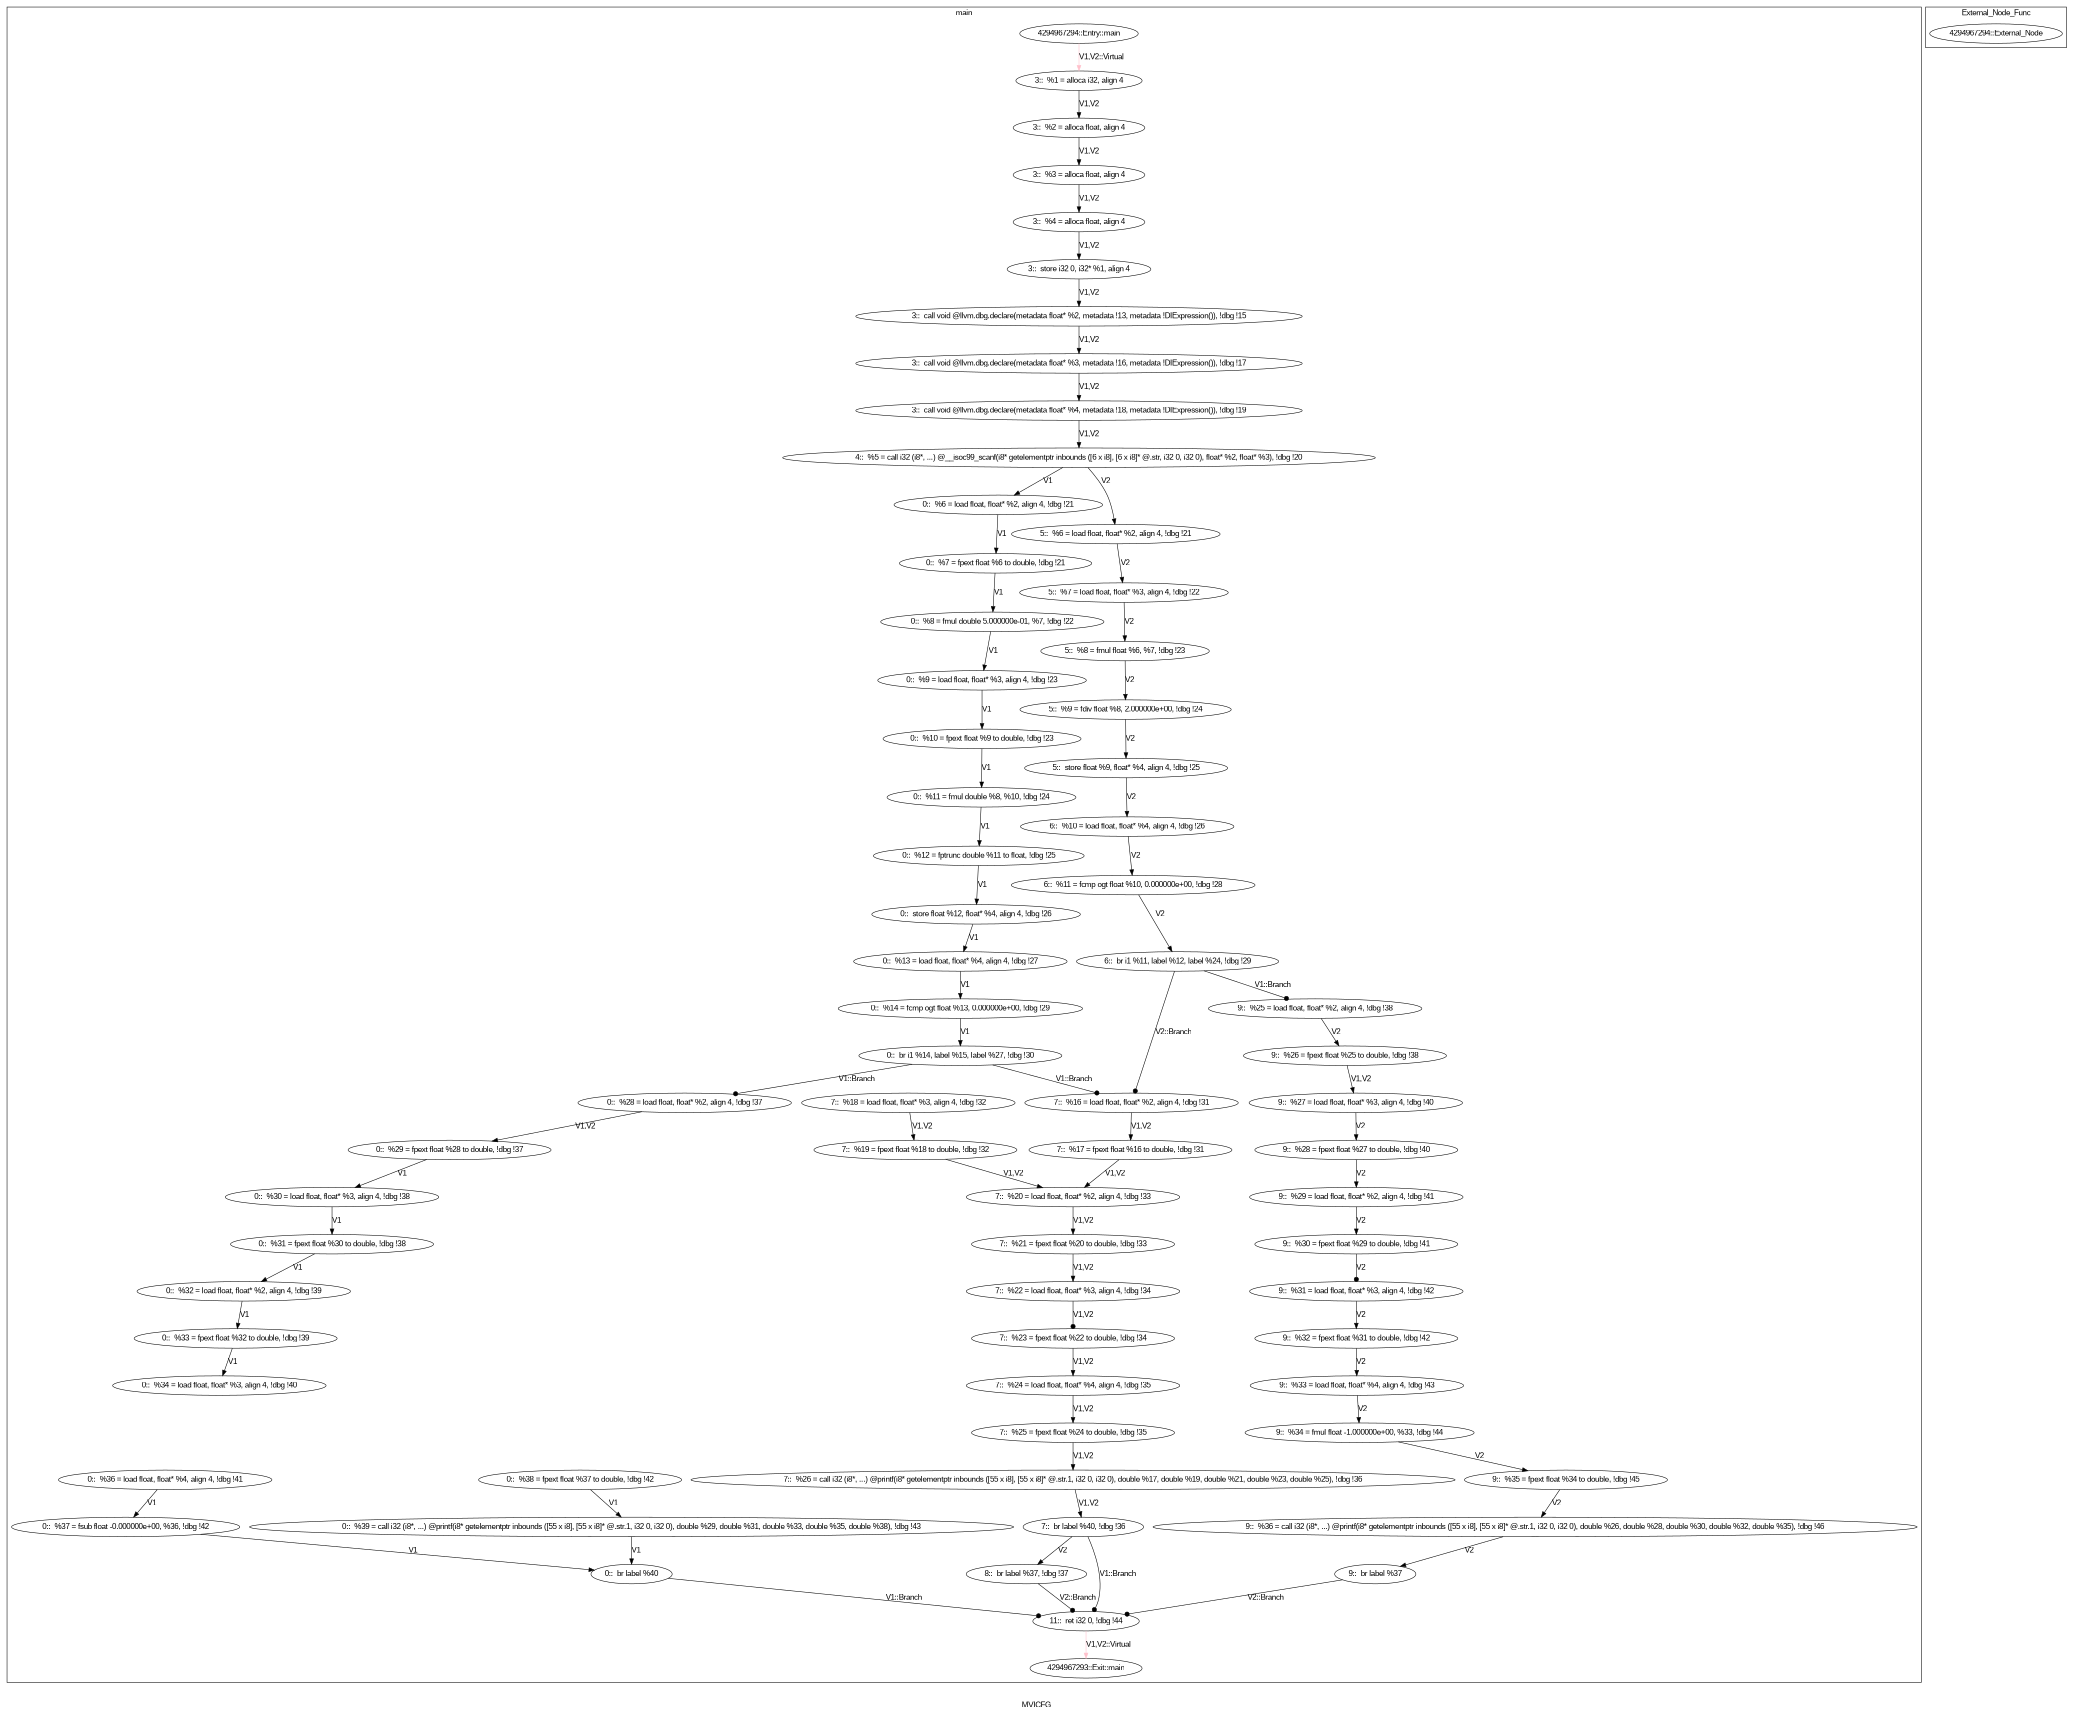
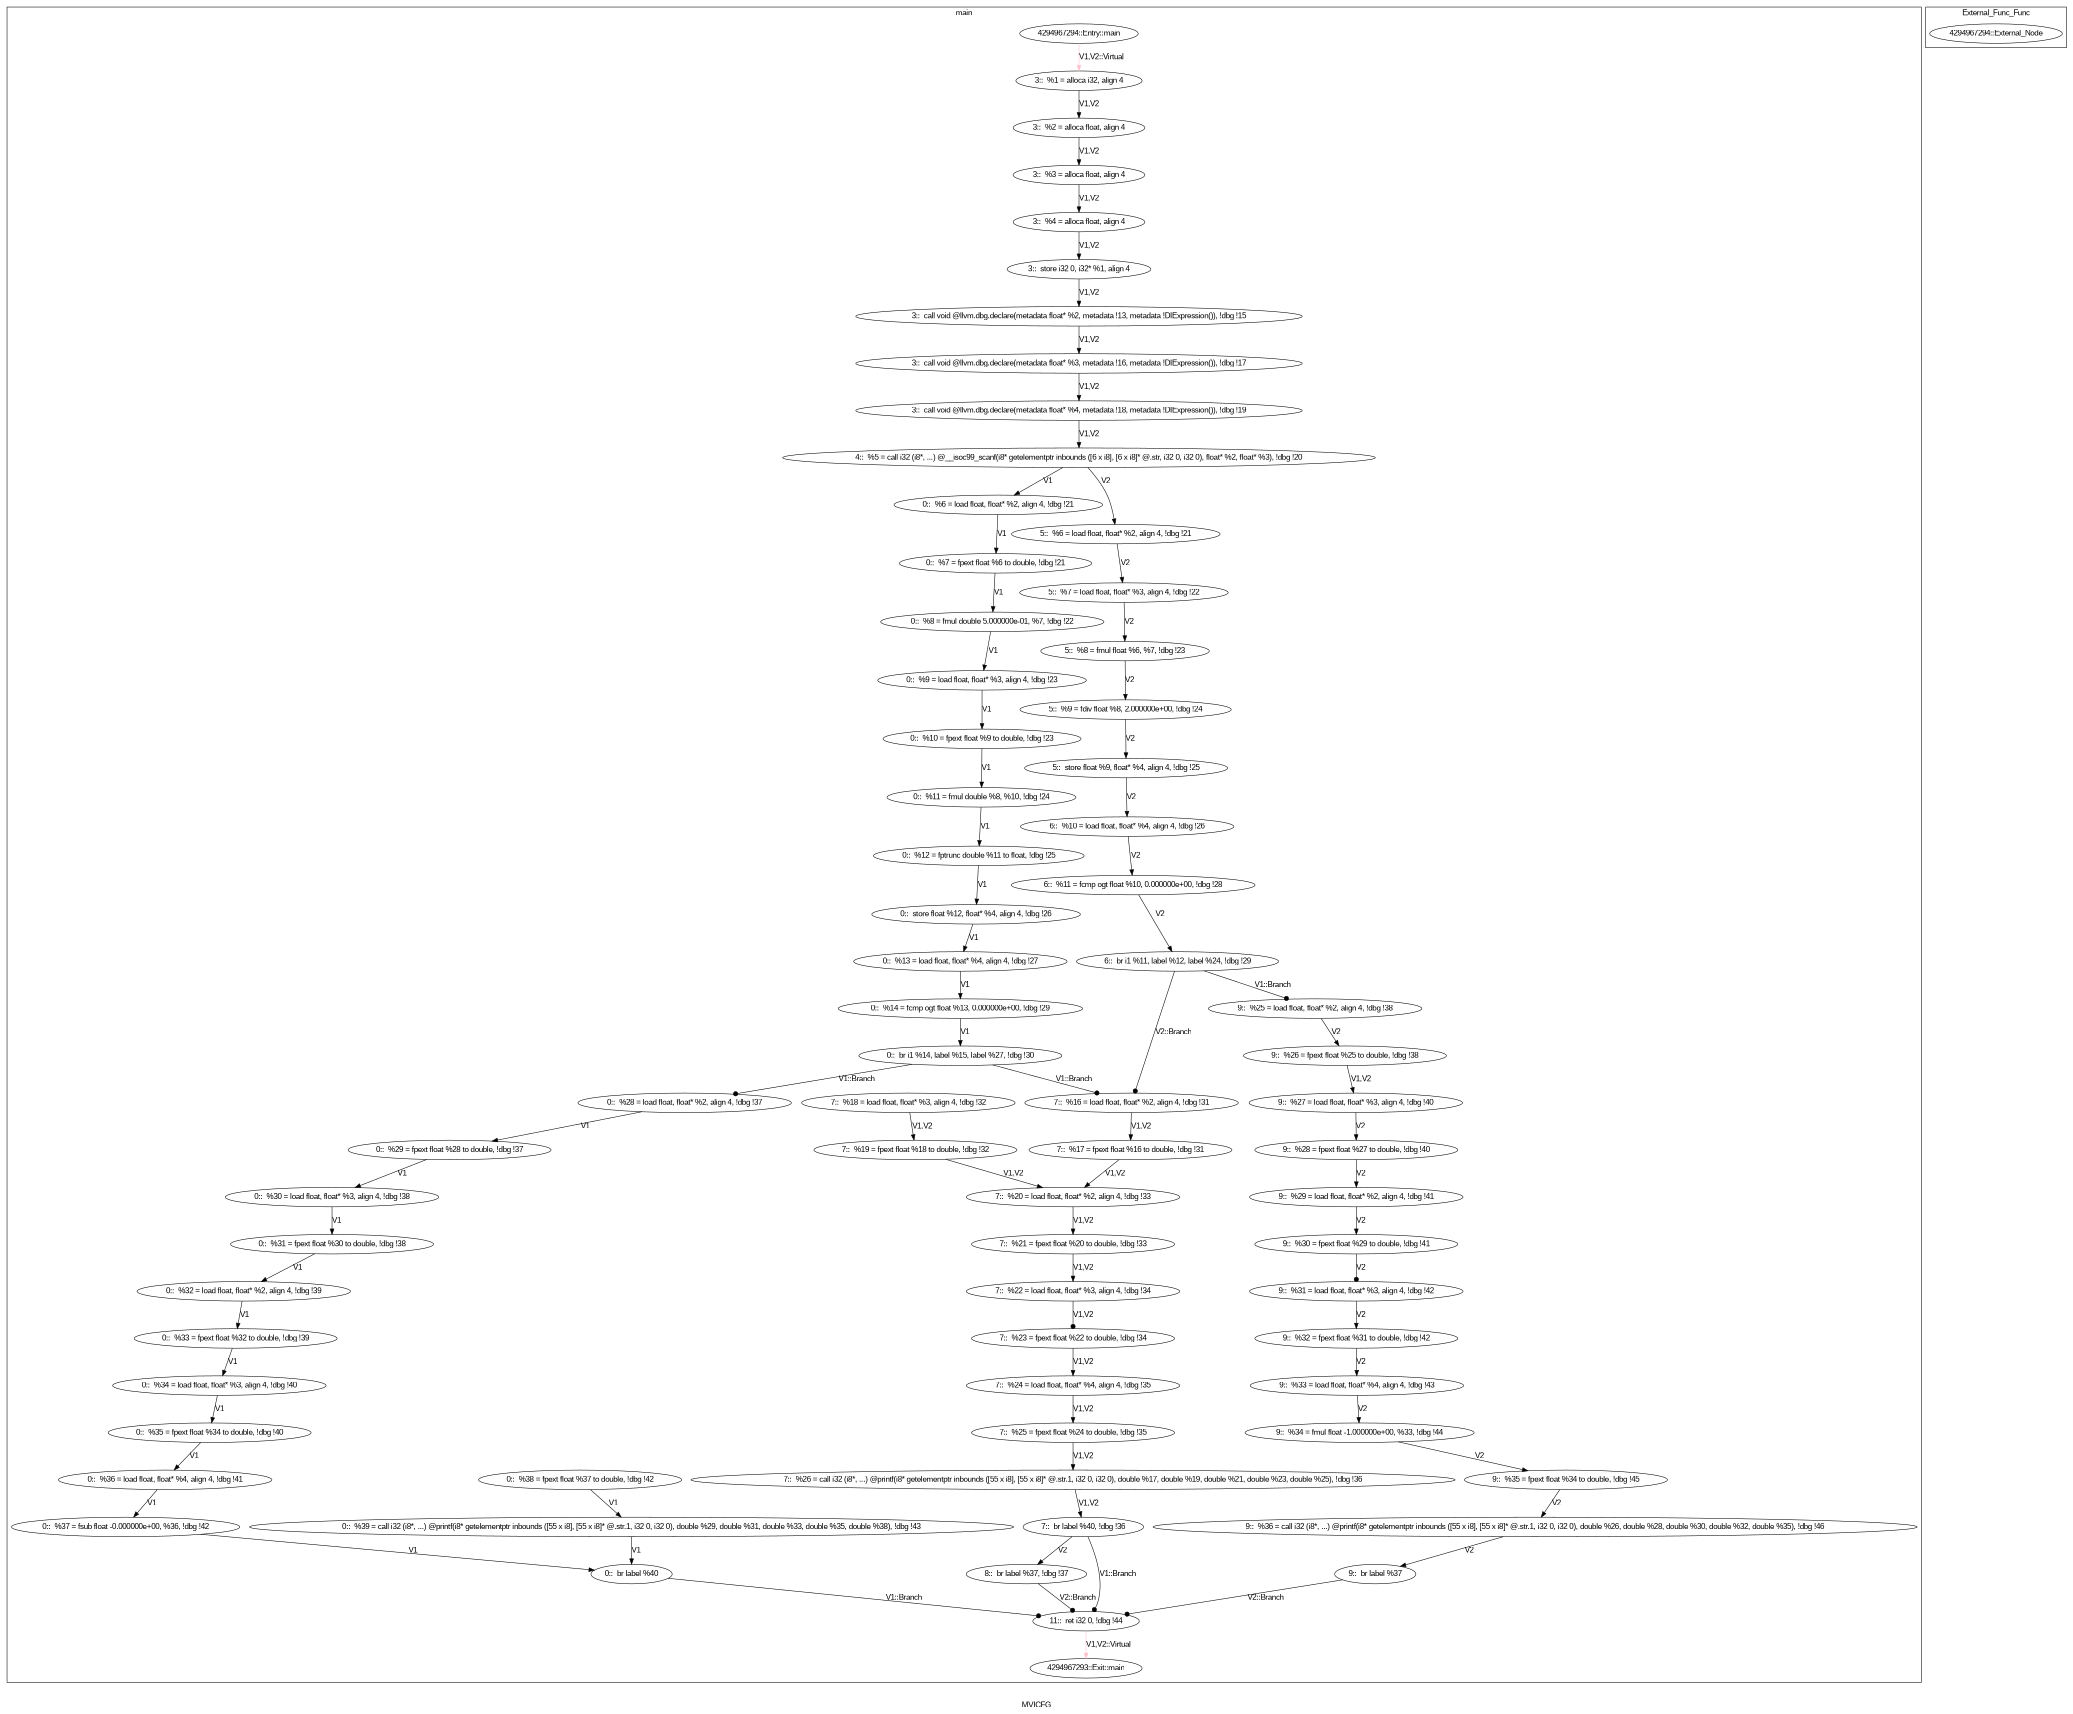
(1996, 13) -> (1996, 13)
(585, 1126) -> (585, 1126)
none -> (210, 1433)
